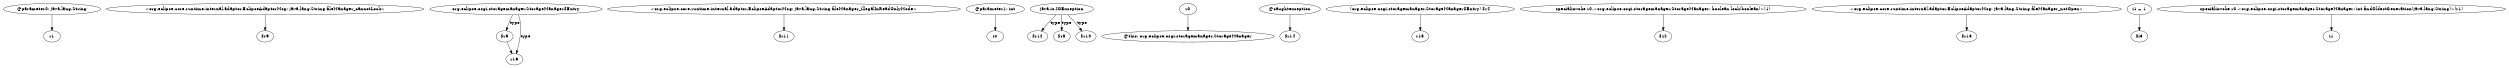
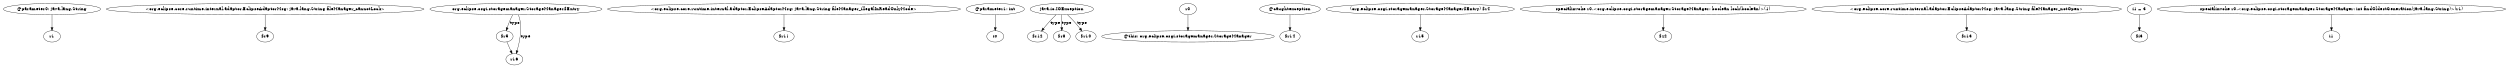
(2139, 9) -> (2139, 9)
